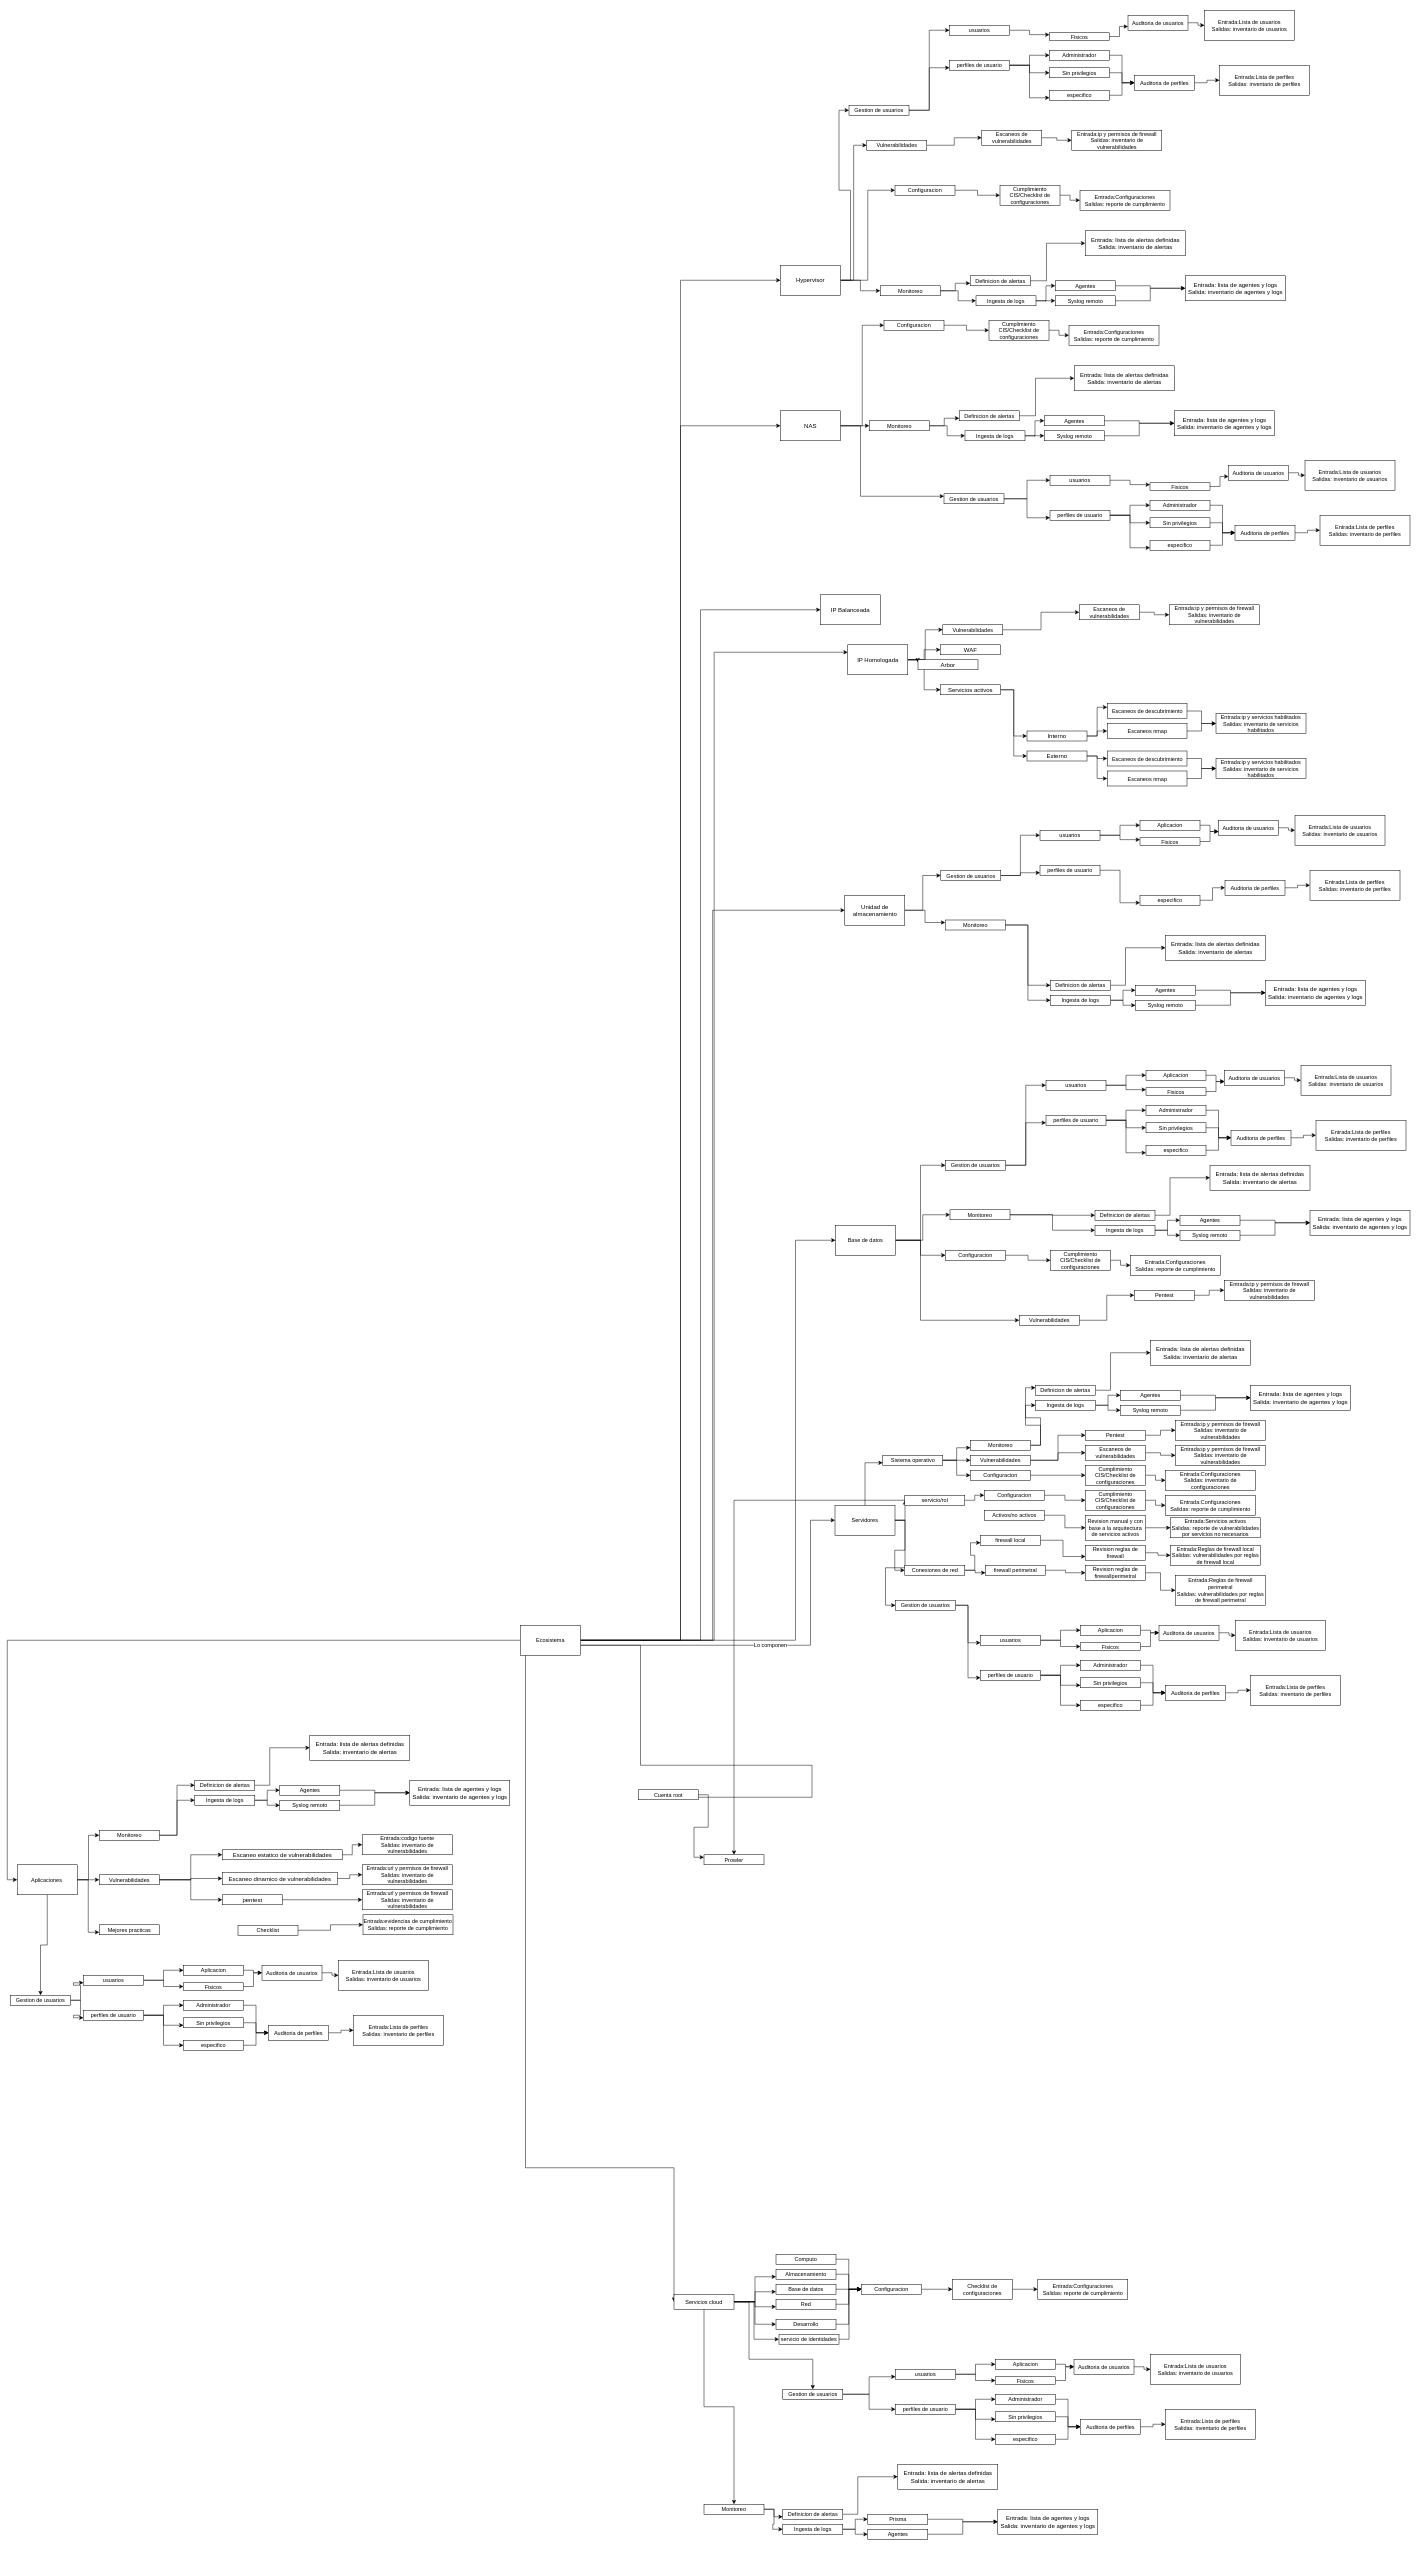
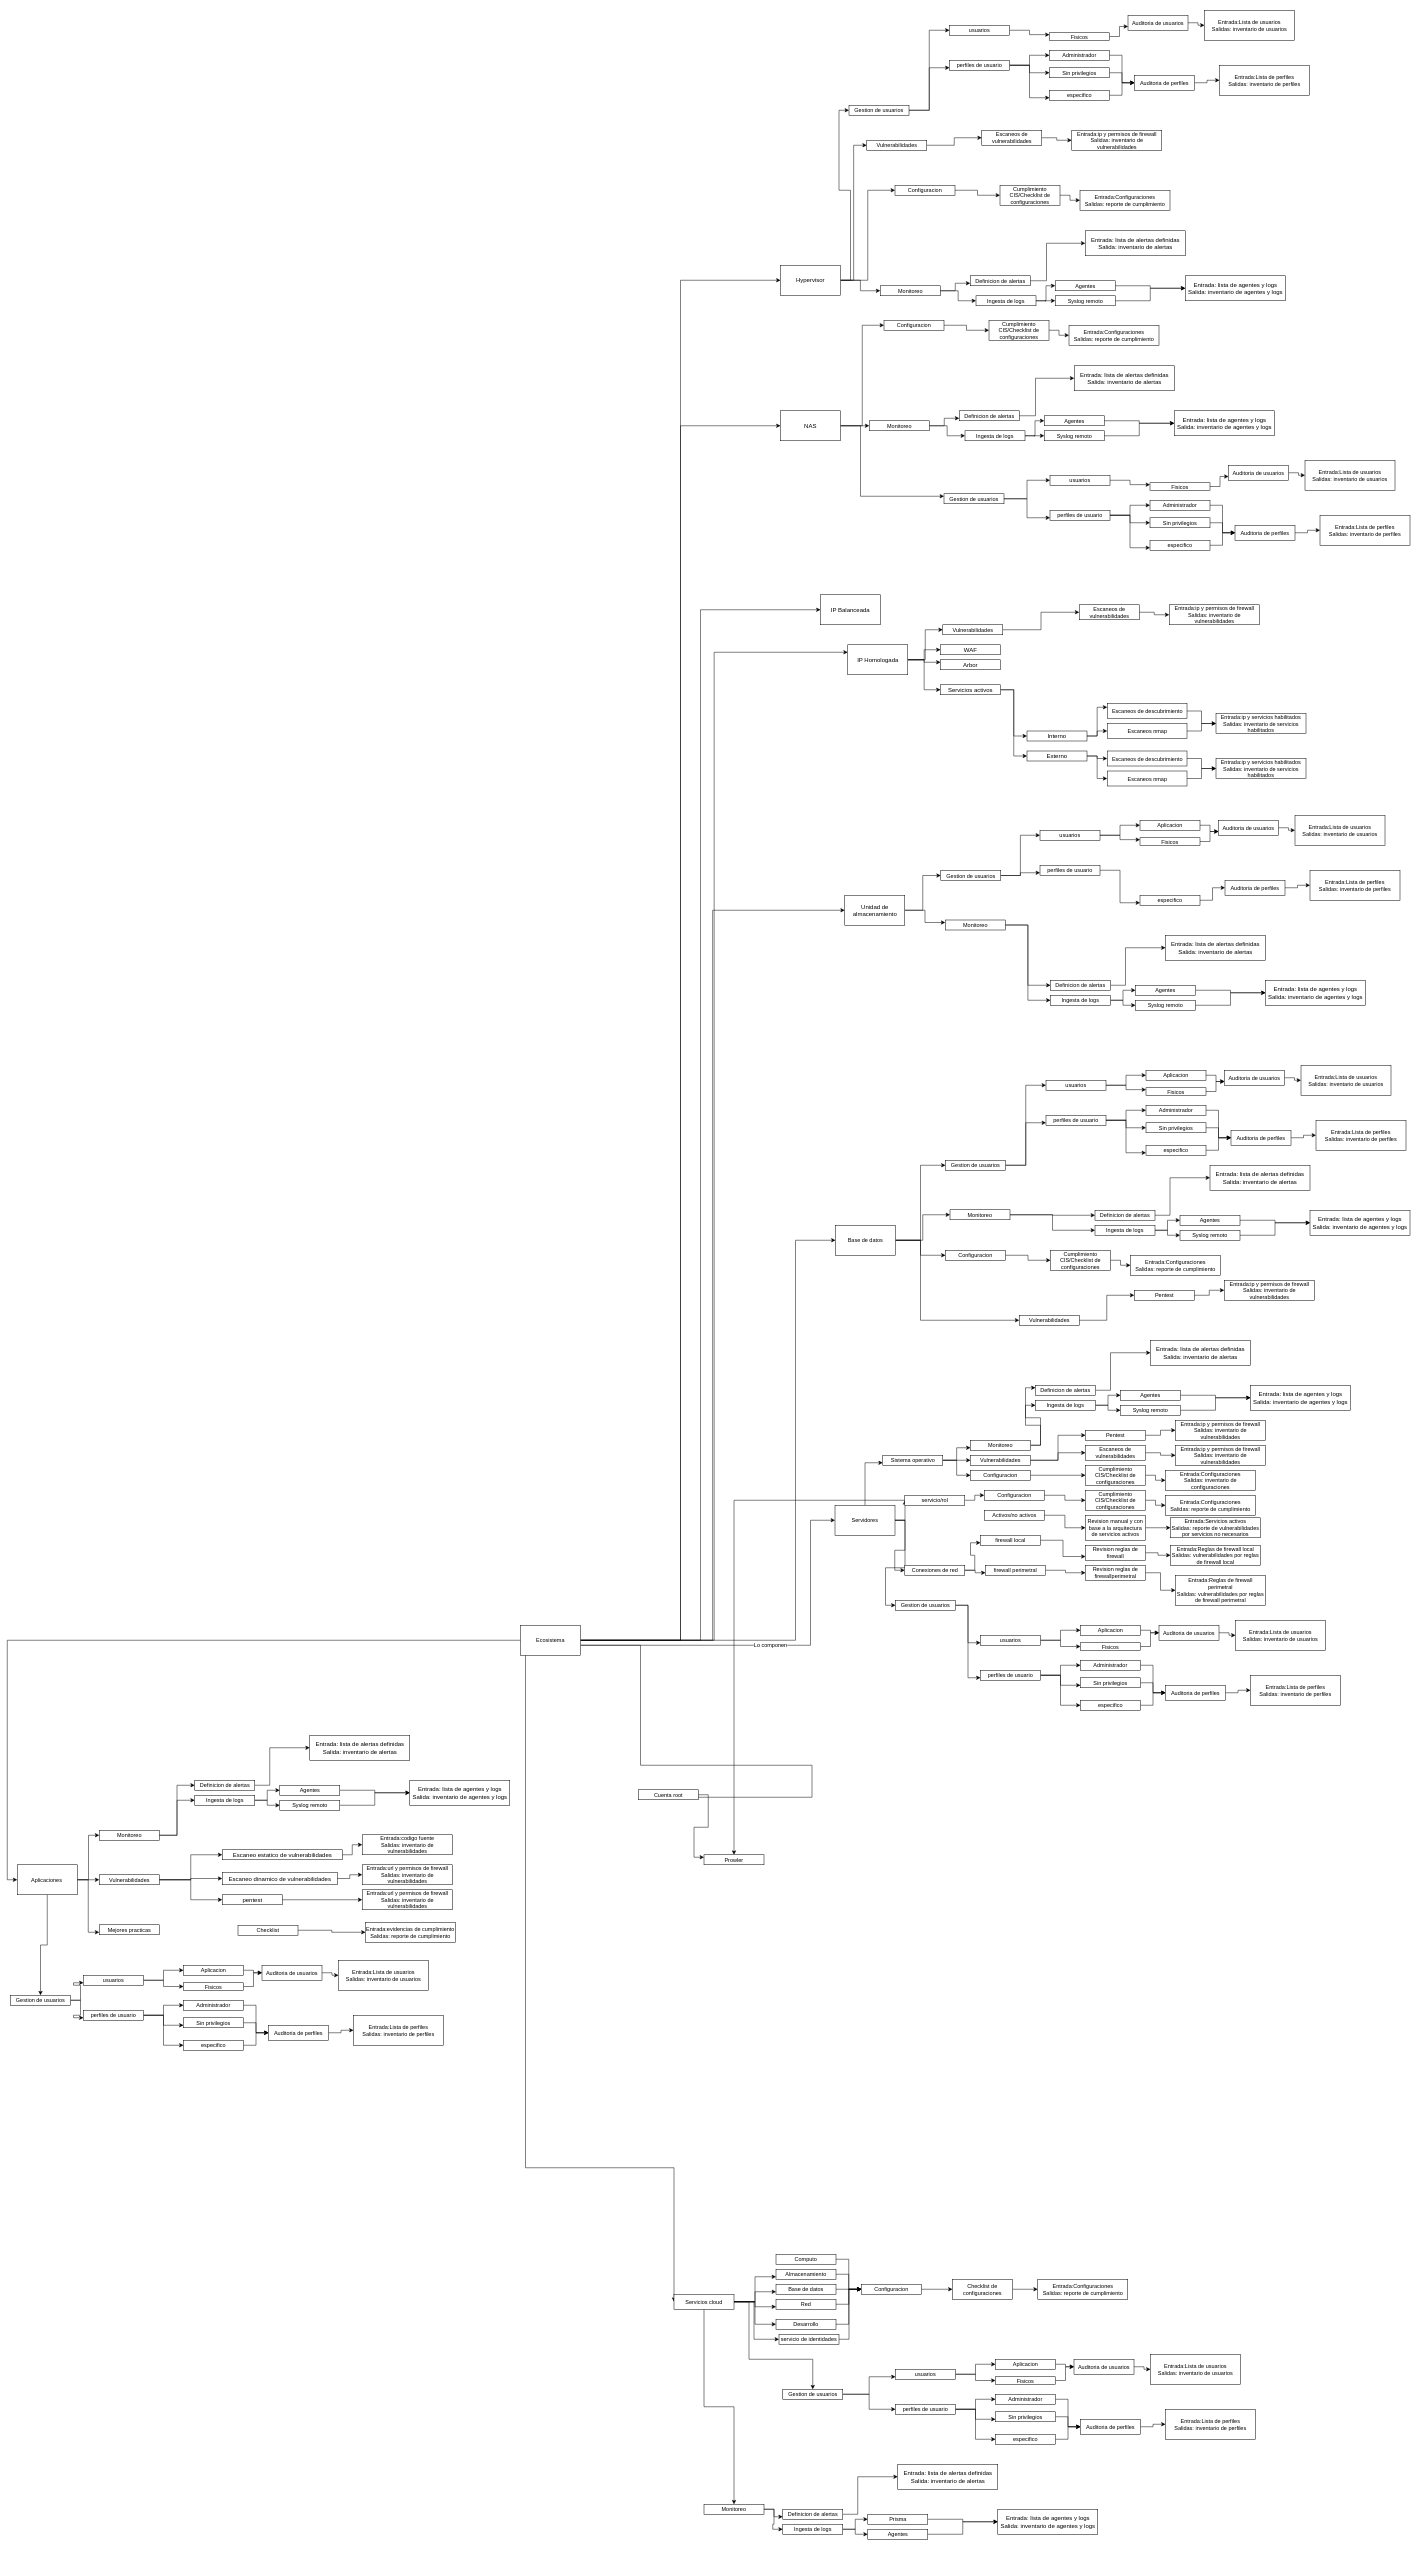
(948, 665) -> (970, 665)
(408, 1925) -> (410, 1932)
